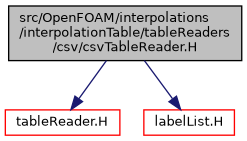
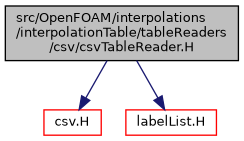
(63, 123) -> (73, 123)
